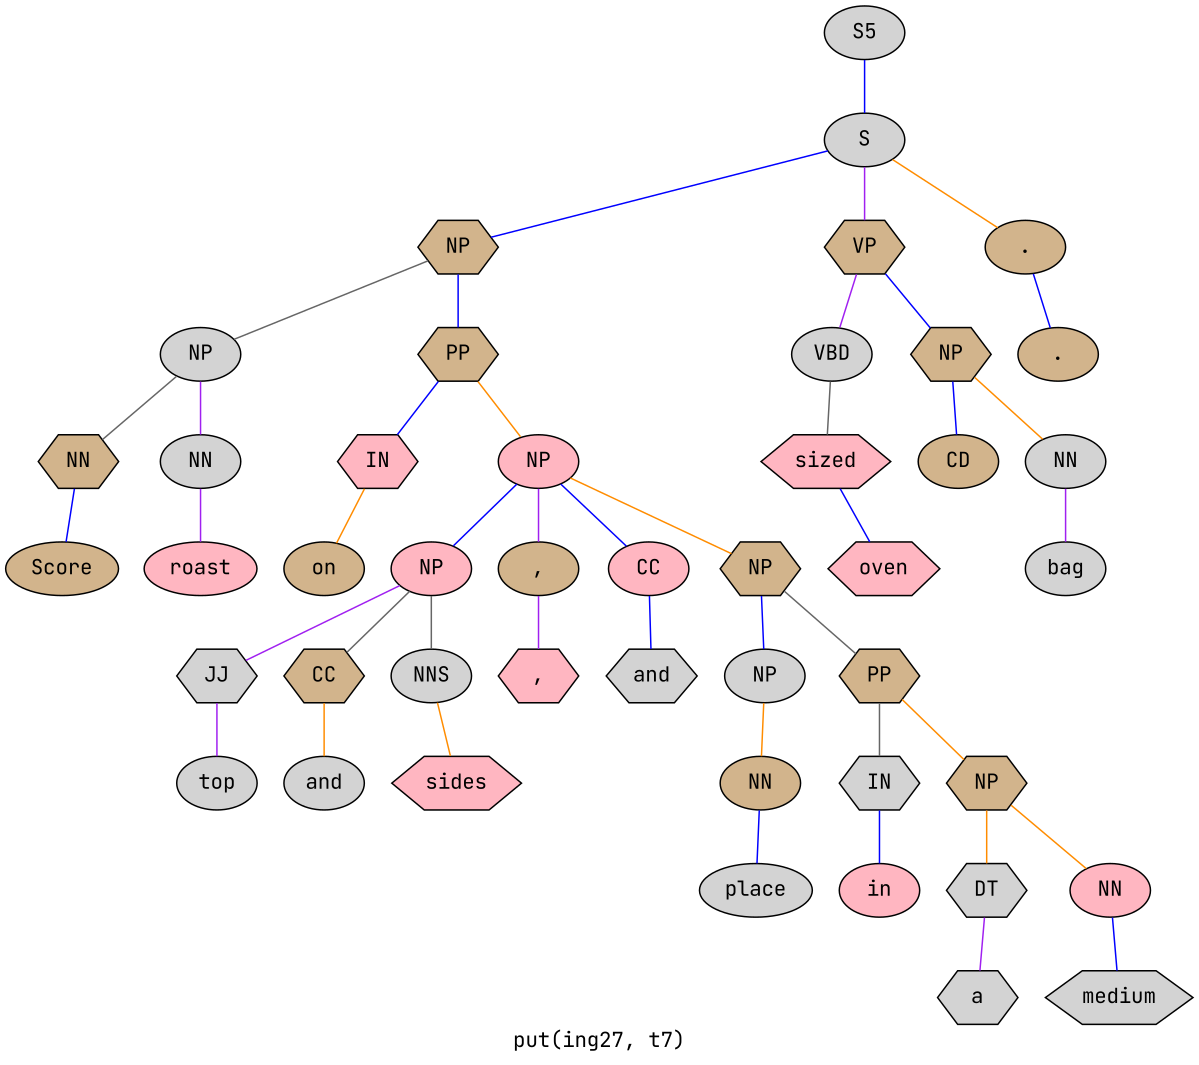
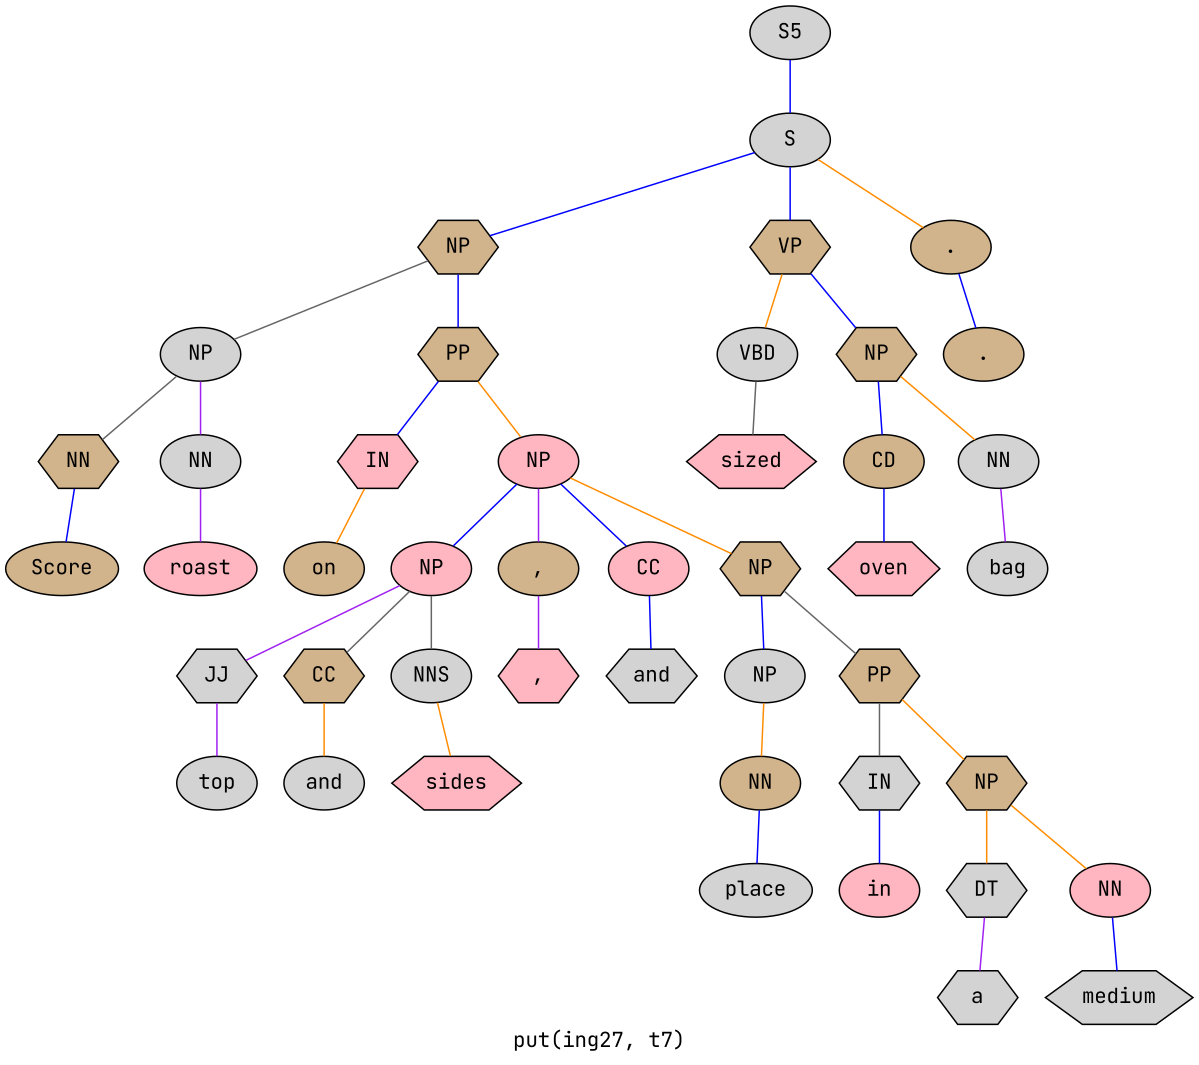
(865, 194) -> (790, 194)
(848, 301) -> (774, 301)
(855, 515) -> (884, 515)
